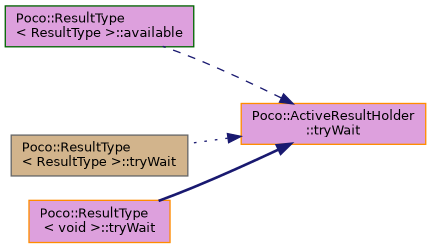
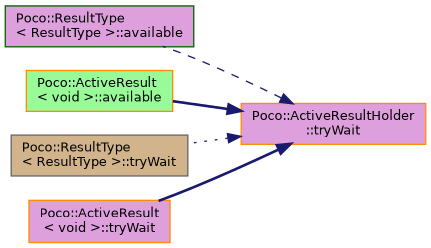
none -> (100, 91)
(100, 221) -> (100, 221)
